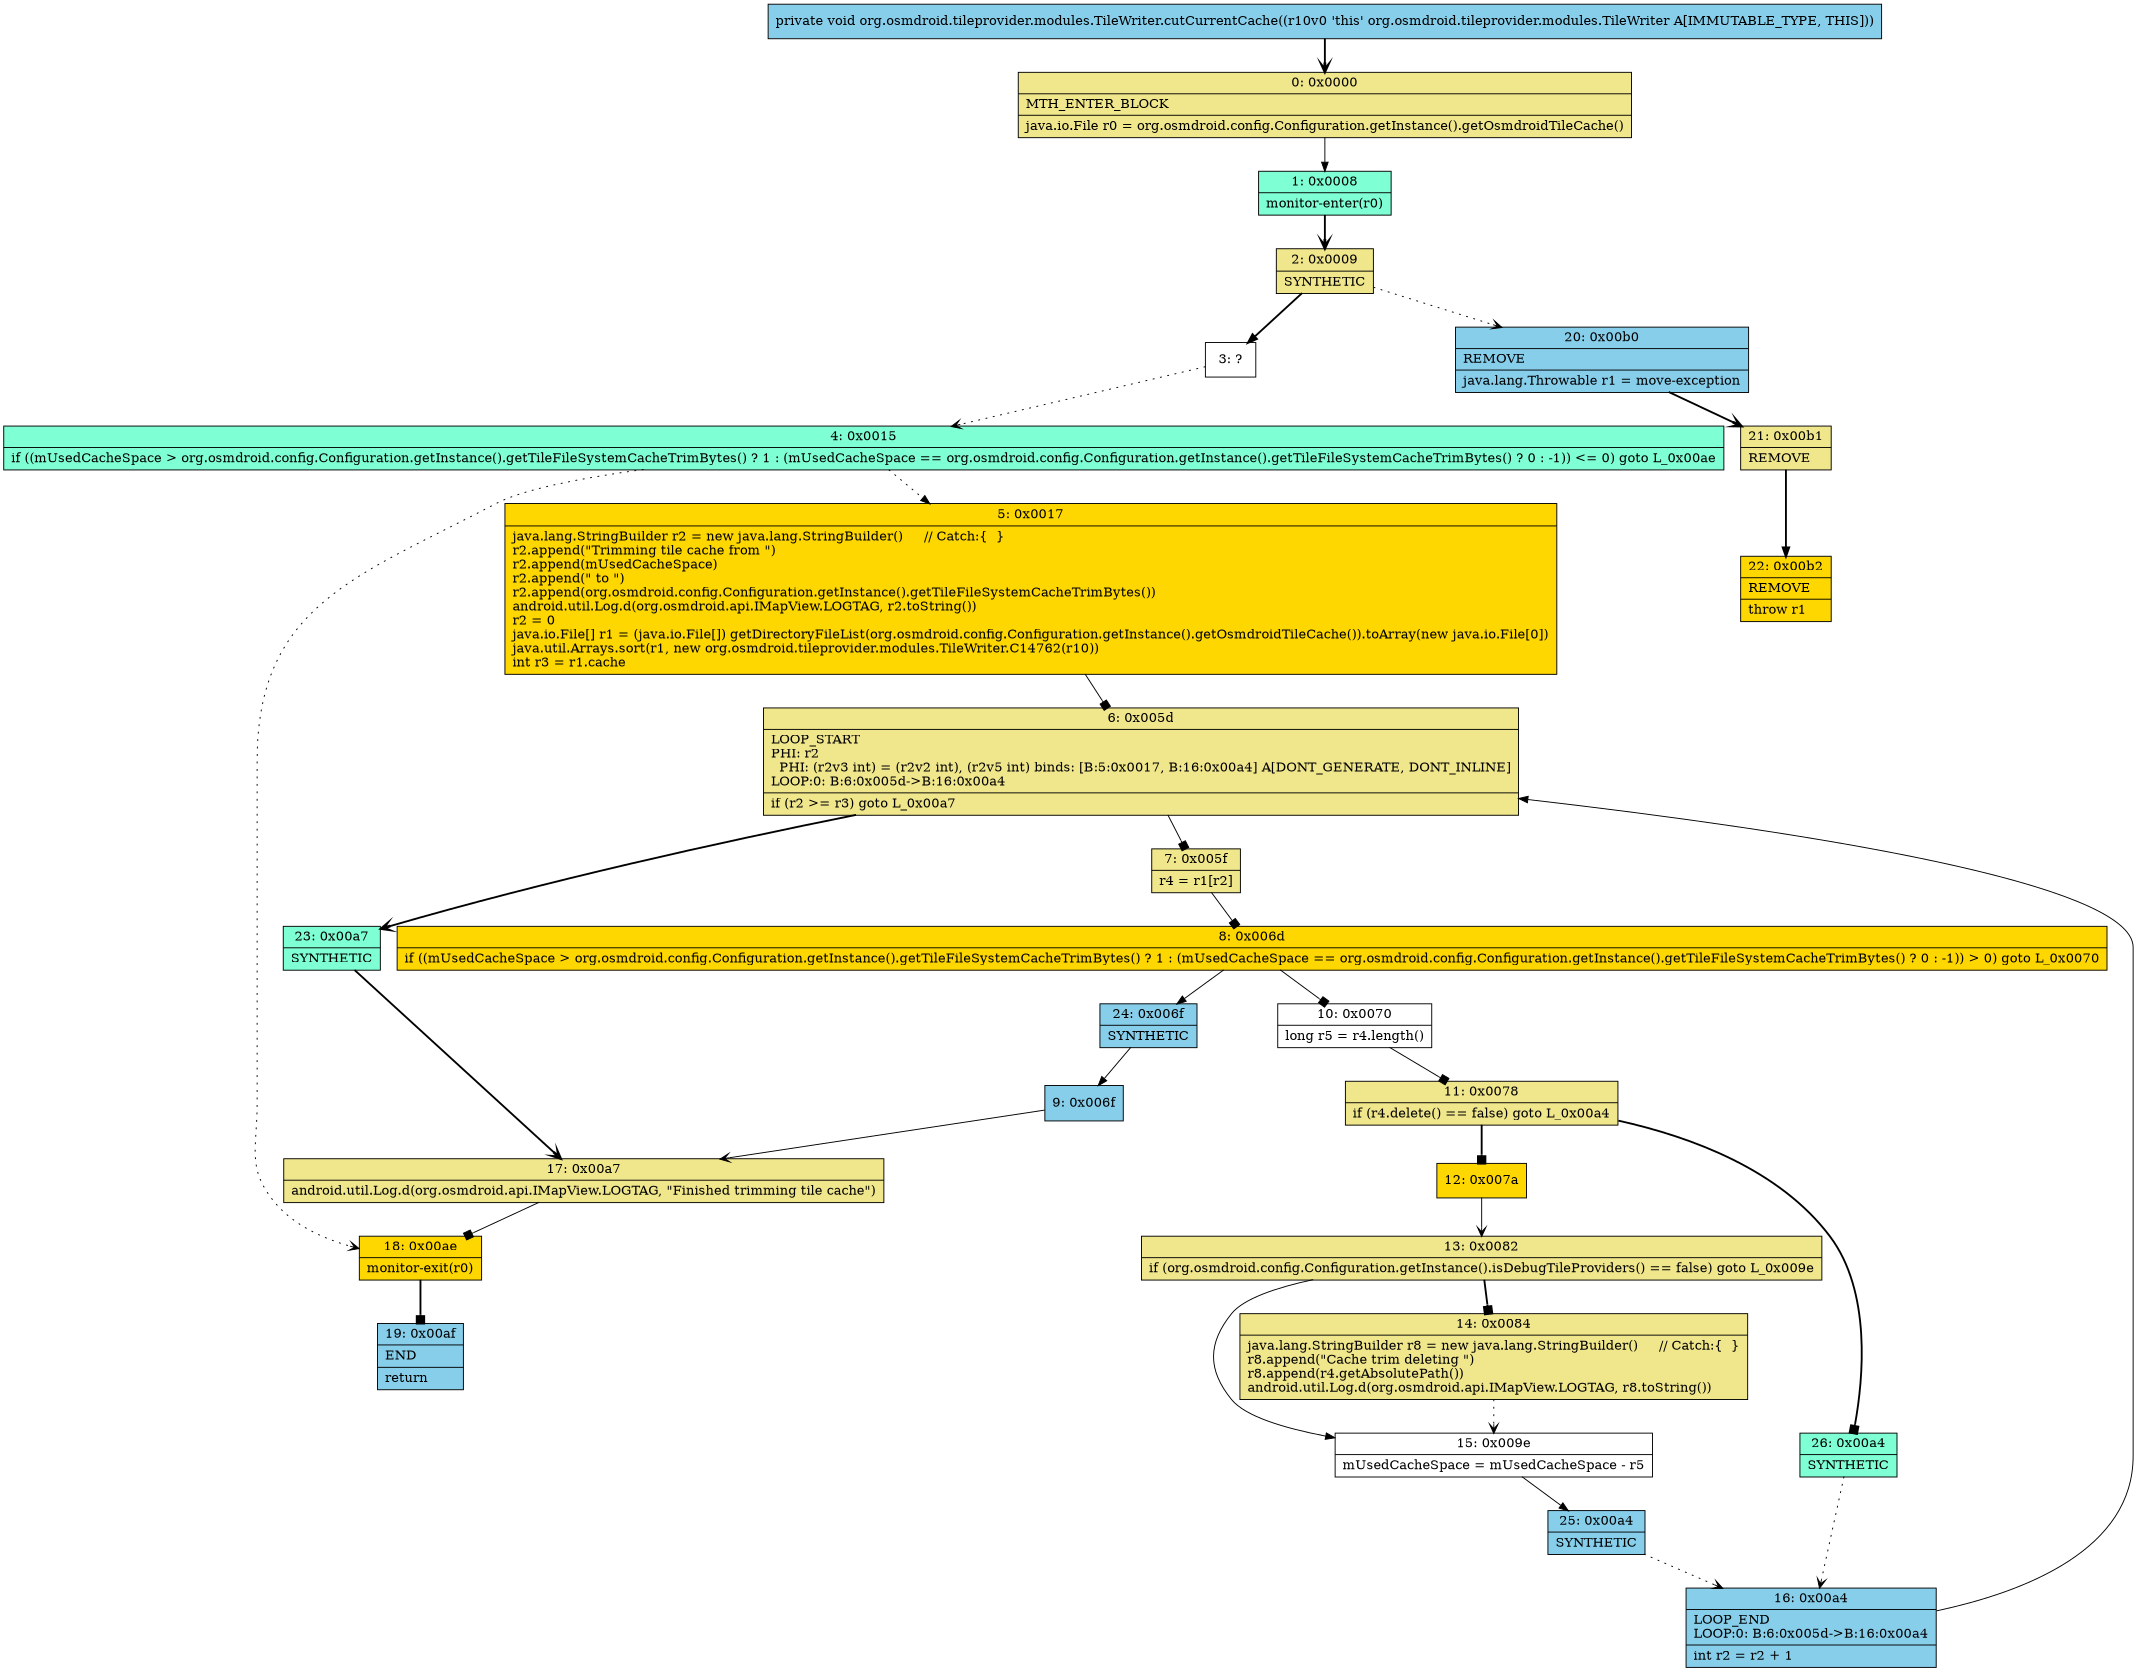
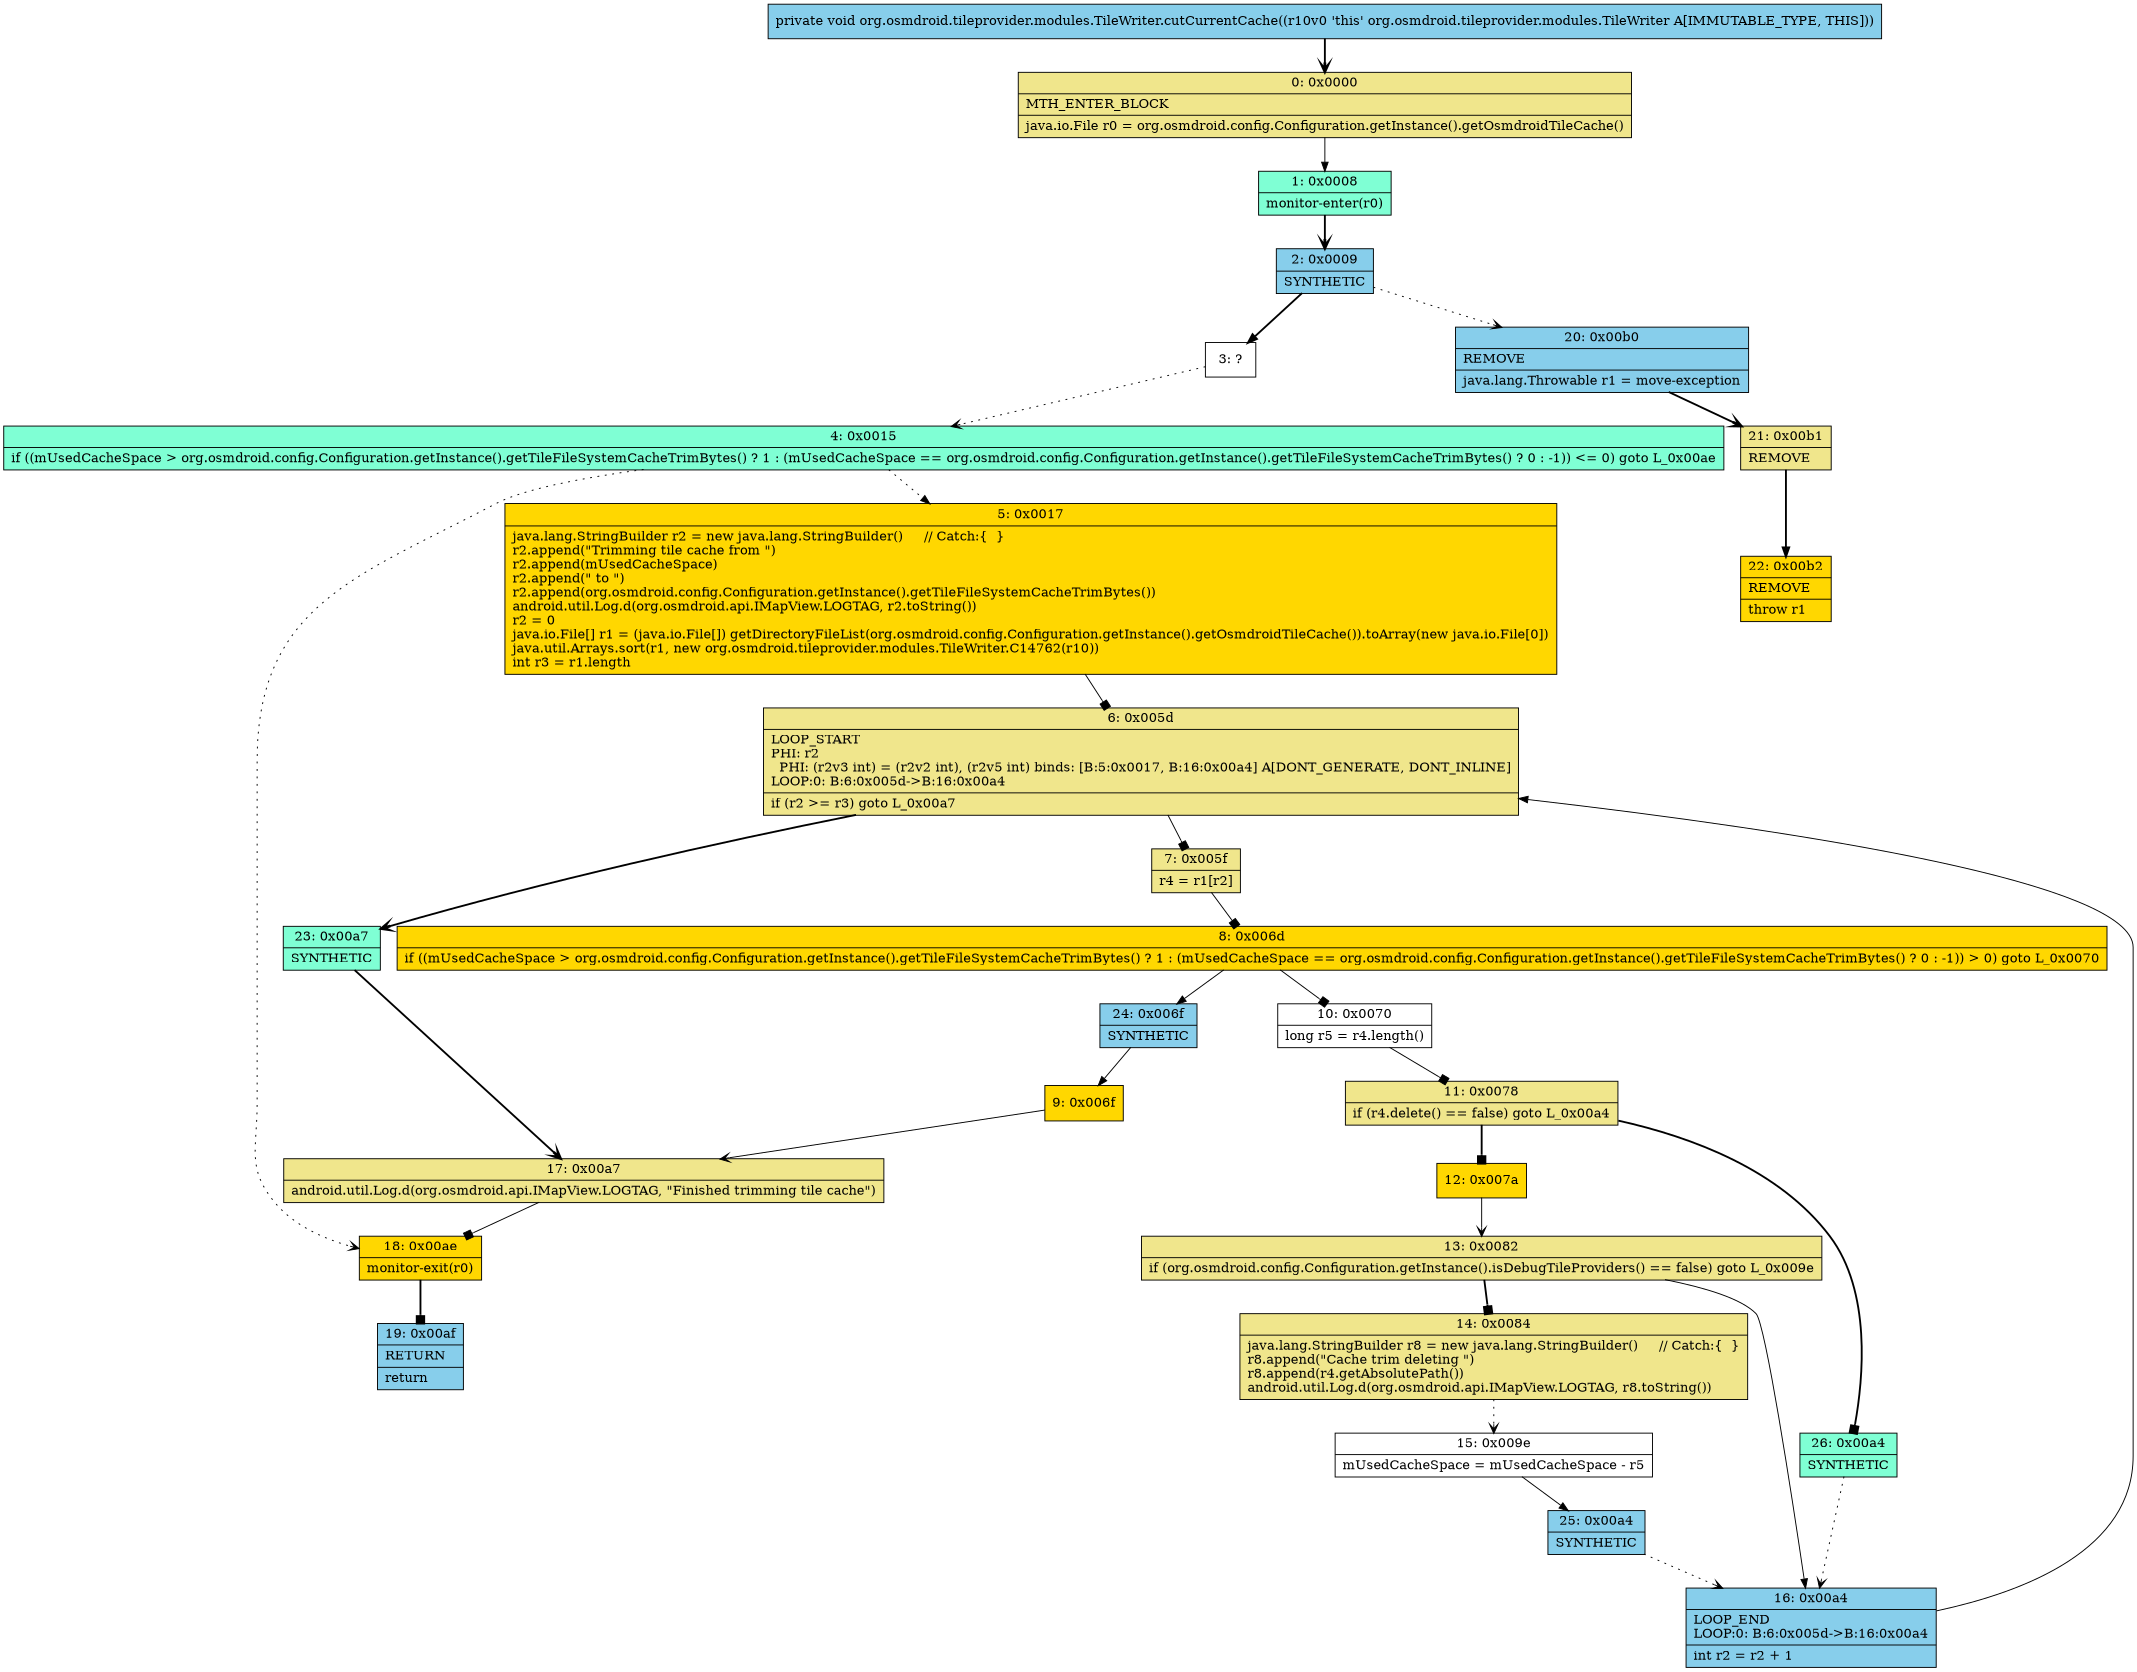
(1325, 271) -> (1325, 271)
(569, 663) -> (572, 663)
(1084, 1103) -> (1084, 1103)
(401, 1356) -> (415, 1356)
(1214, 1363) -> (1775, 1397)
